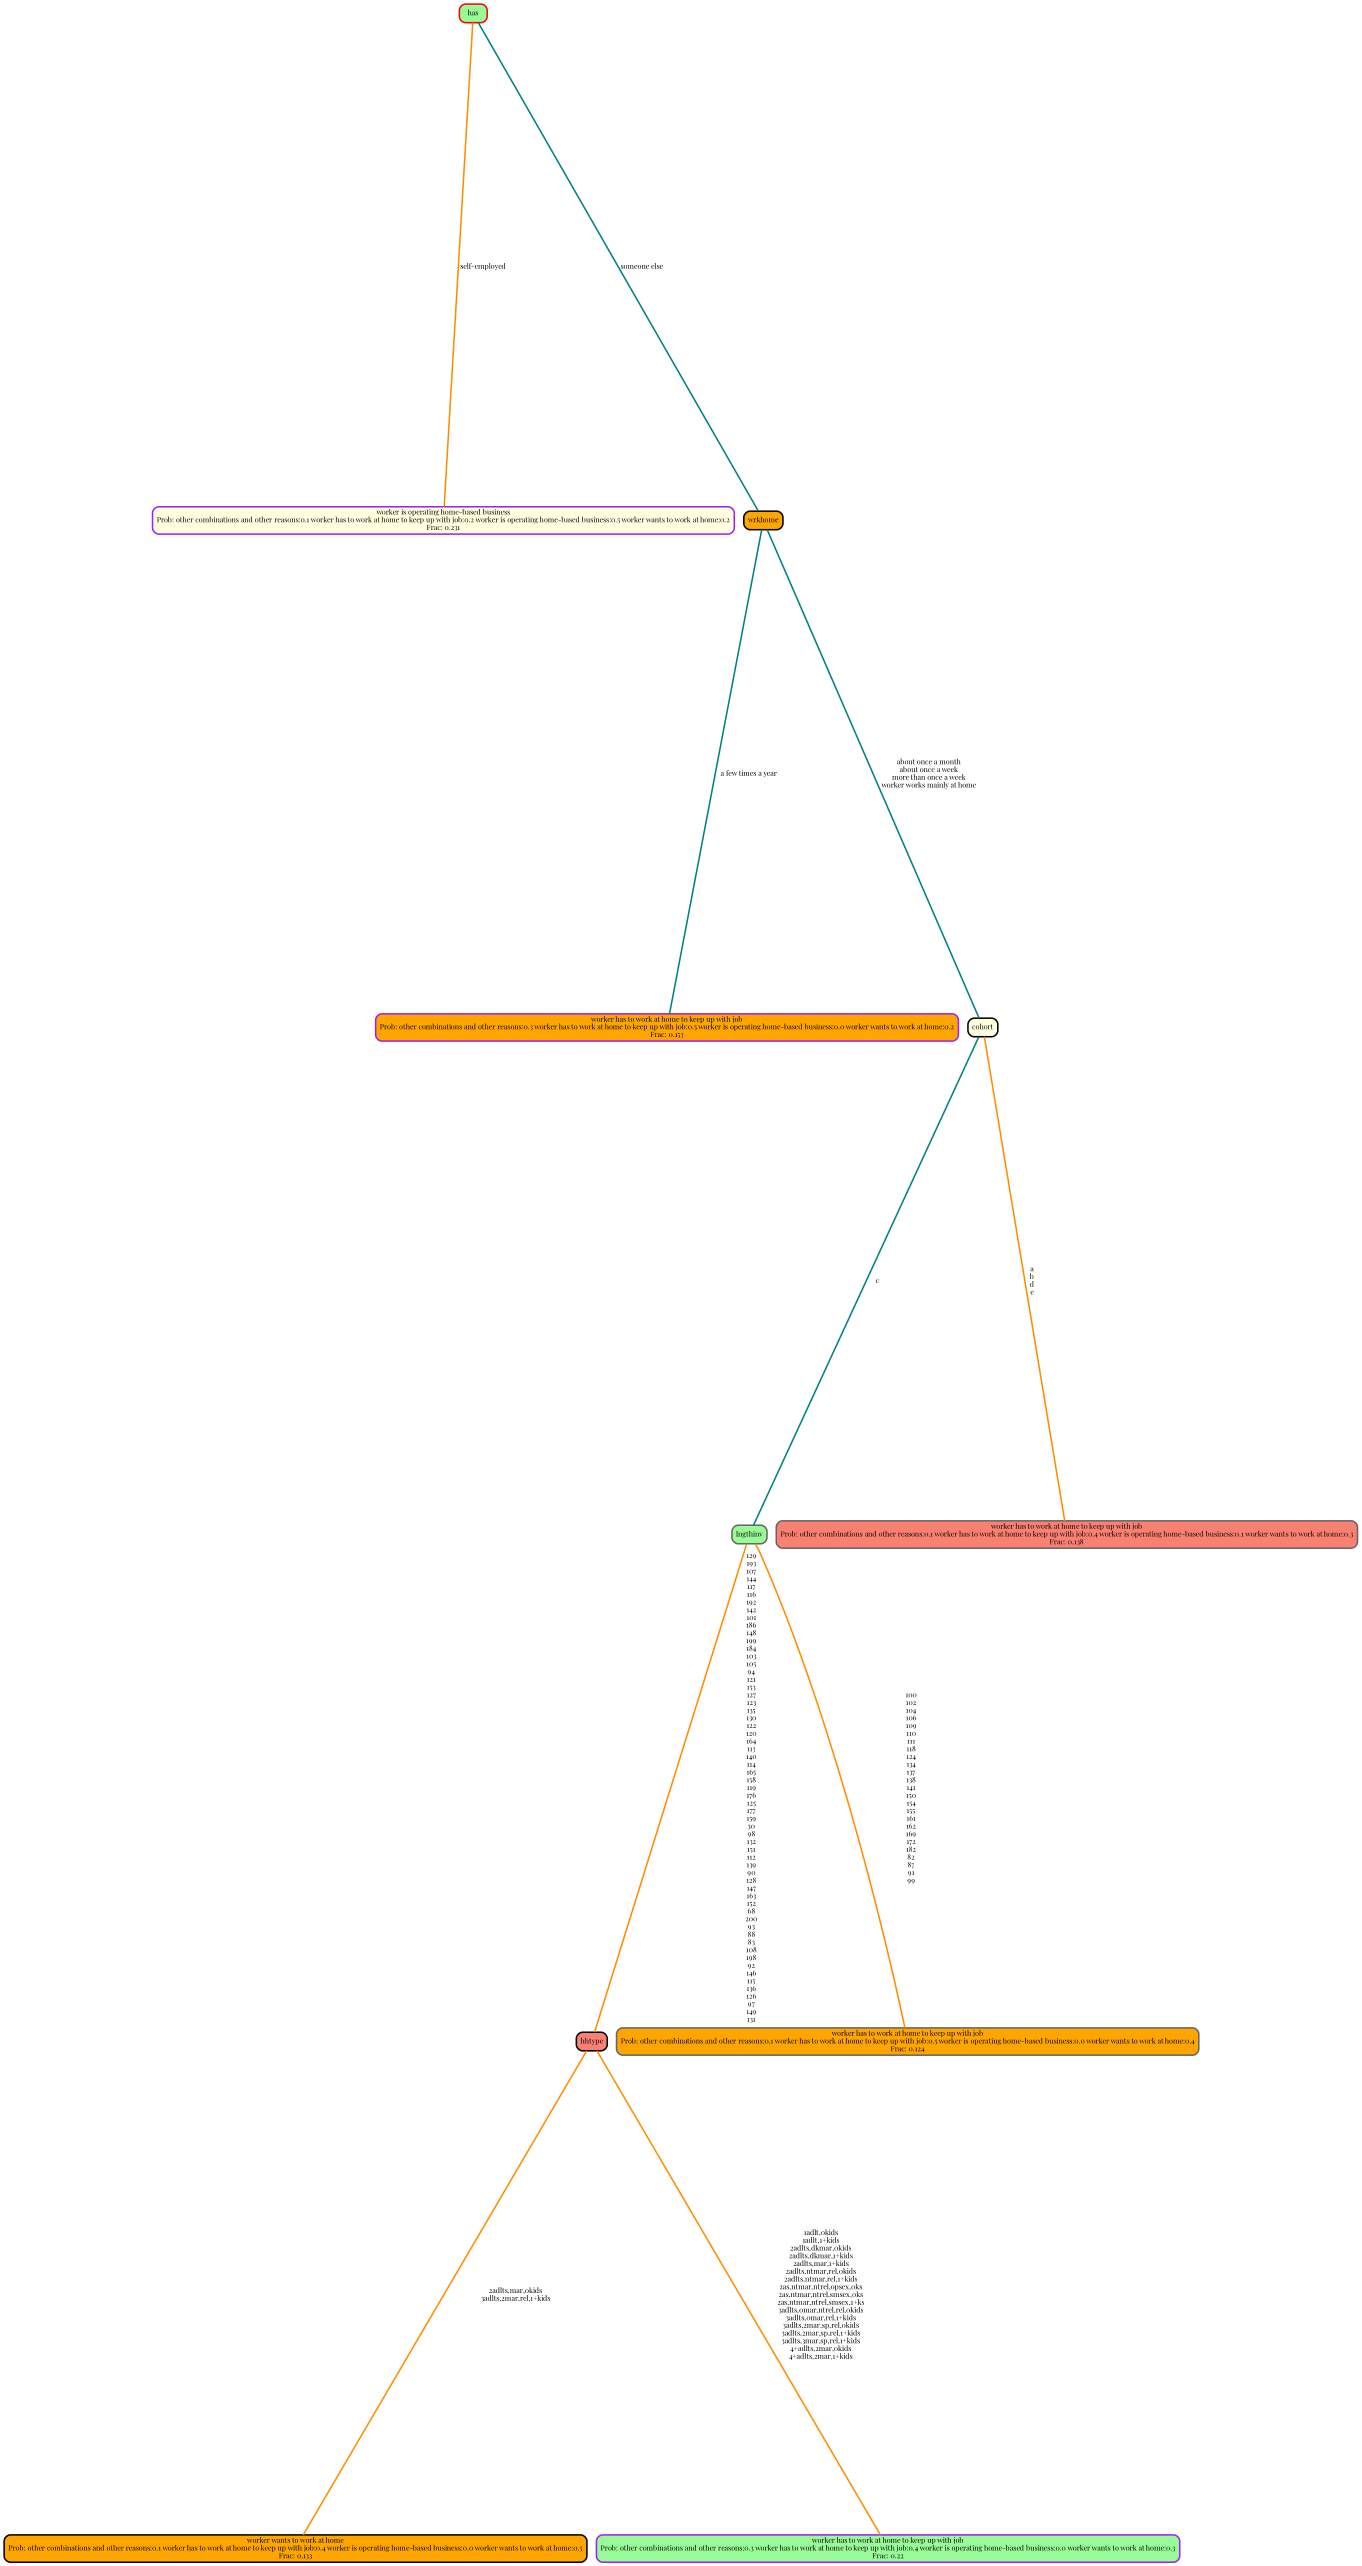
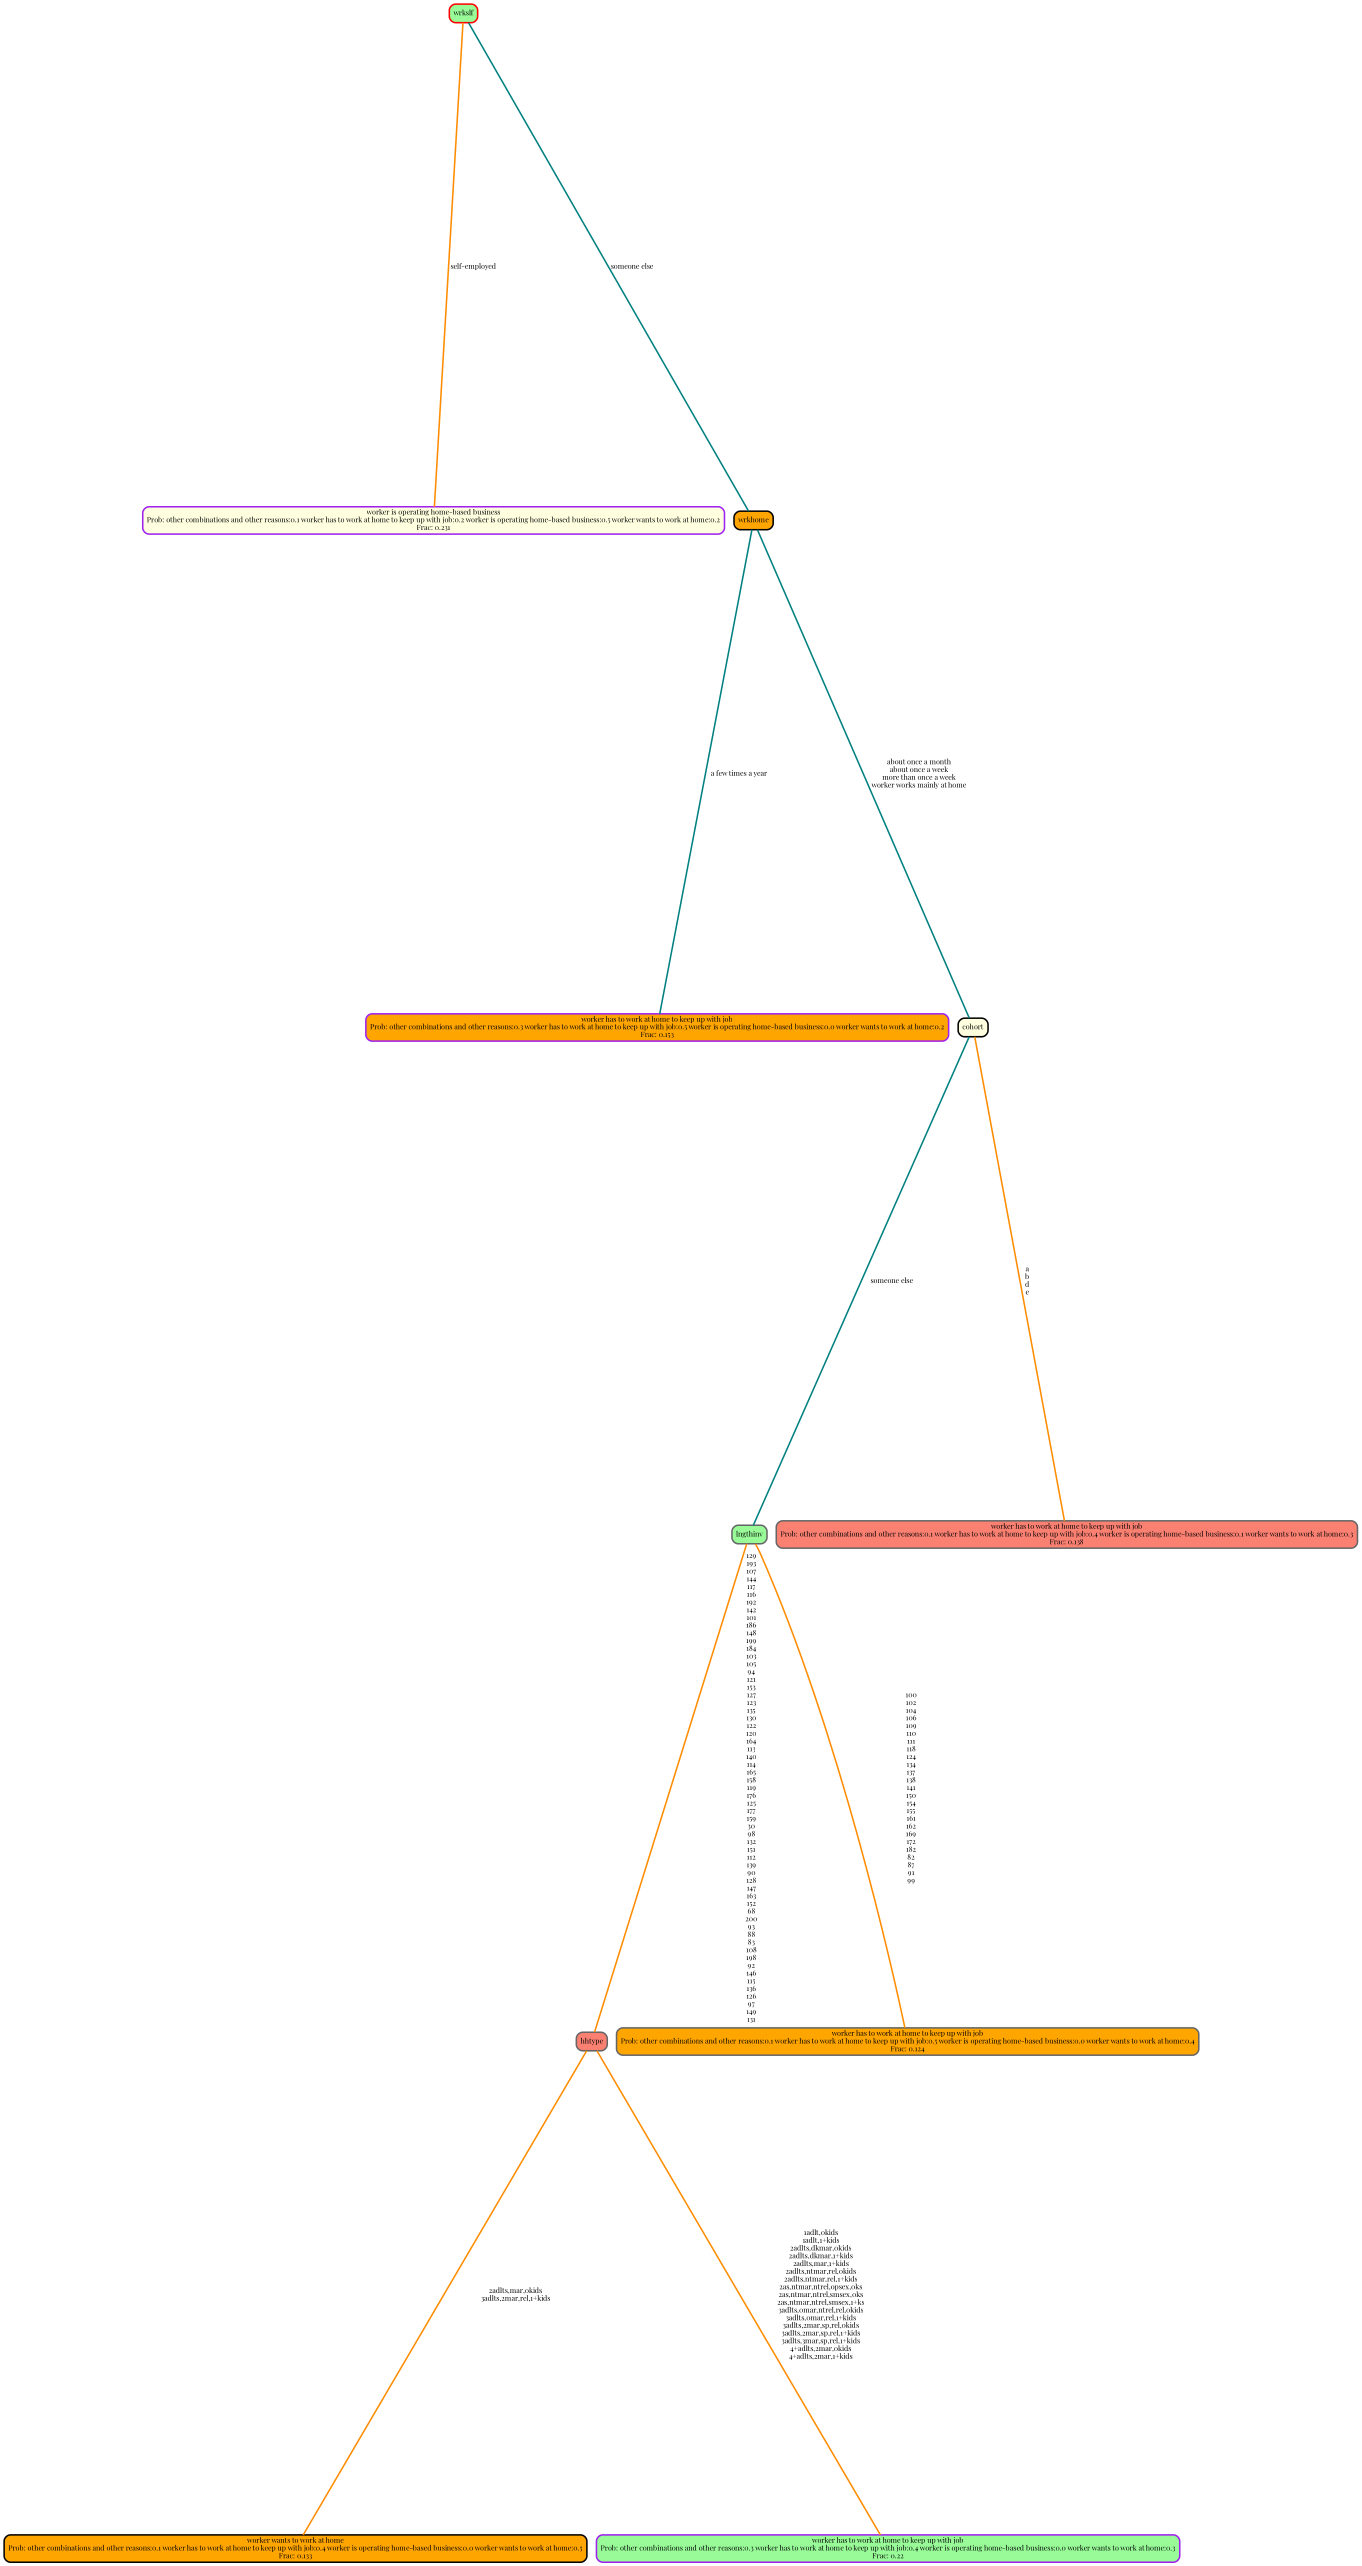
(473, 13) -> (463, 13)
(876, 1281) -> (891, 1281)
(592, 2042) -> (592, 2042)
